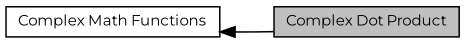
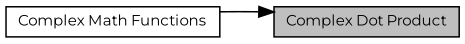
(255, 32) -> (239, 12)
